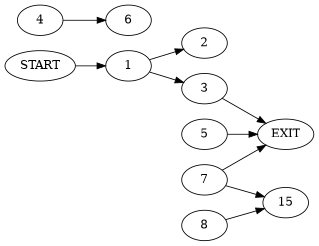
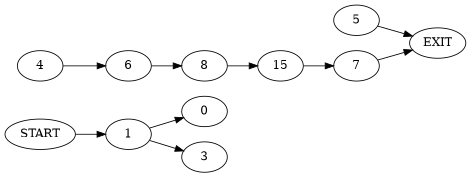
(205, 43) -> (205, 111)
none -> (162, 66)
(240, 109) -> none
(241, 190) -> (314, 66)
